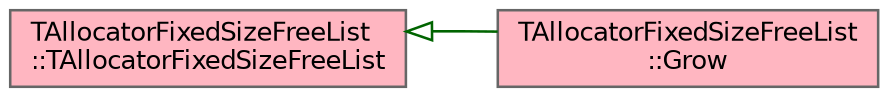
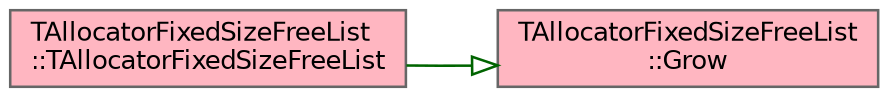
(465, 31) -> (439, 66)
